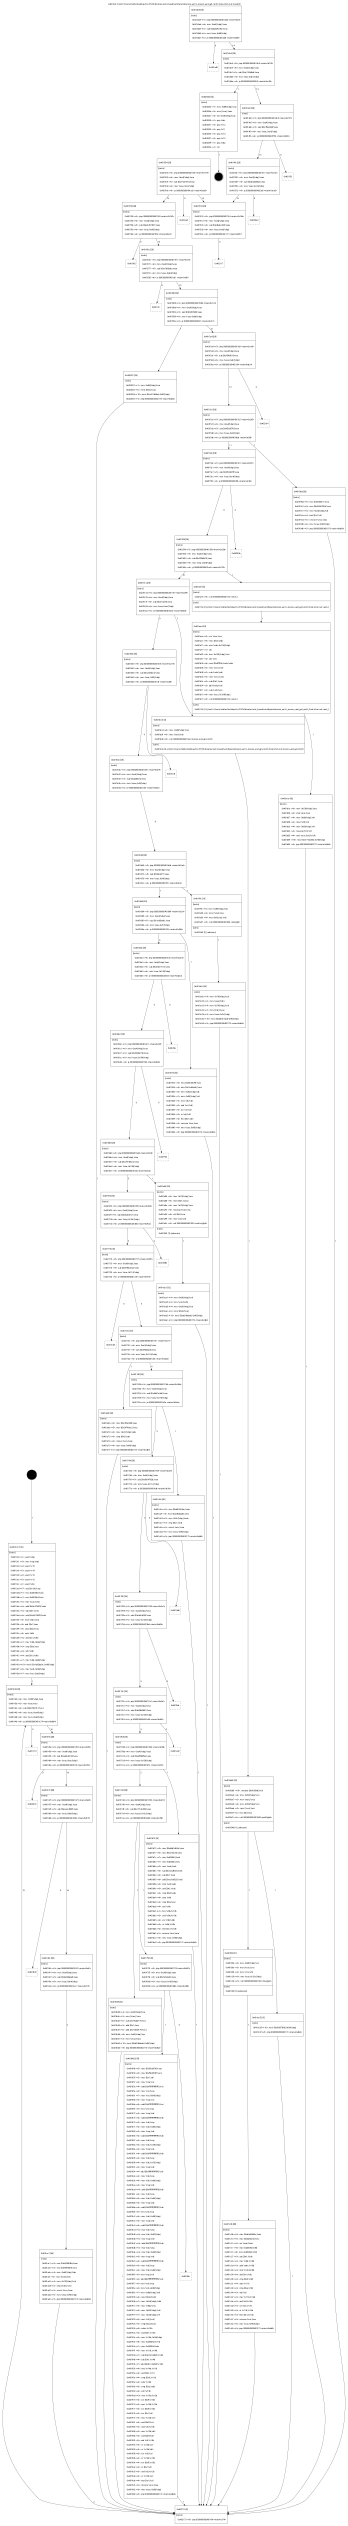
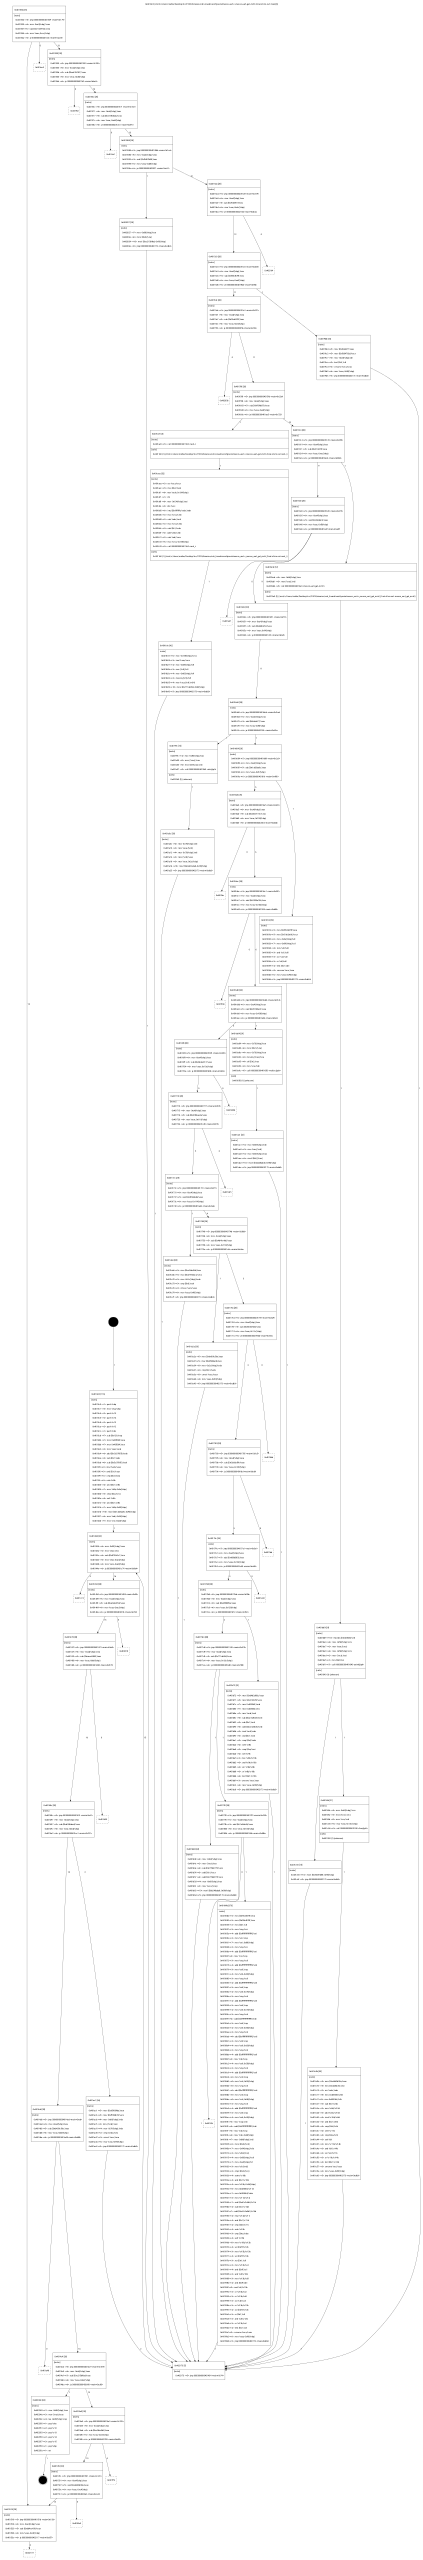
none -> (63, 1971)
